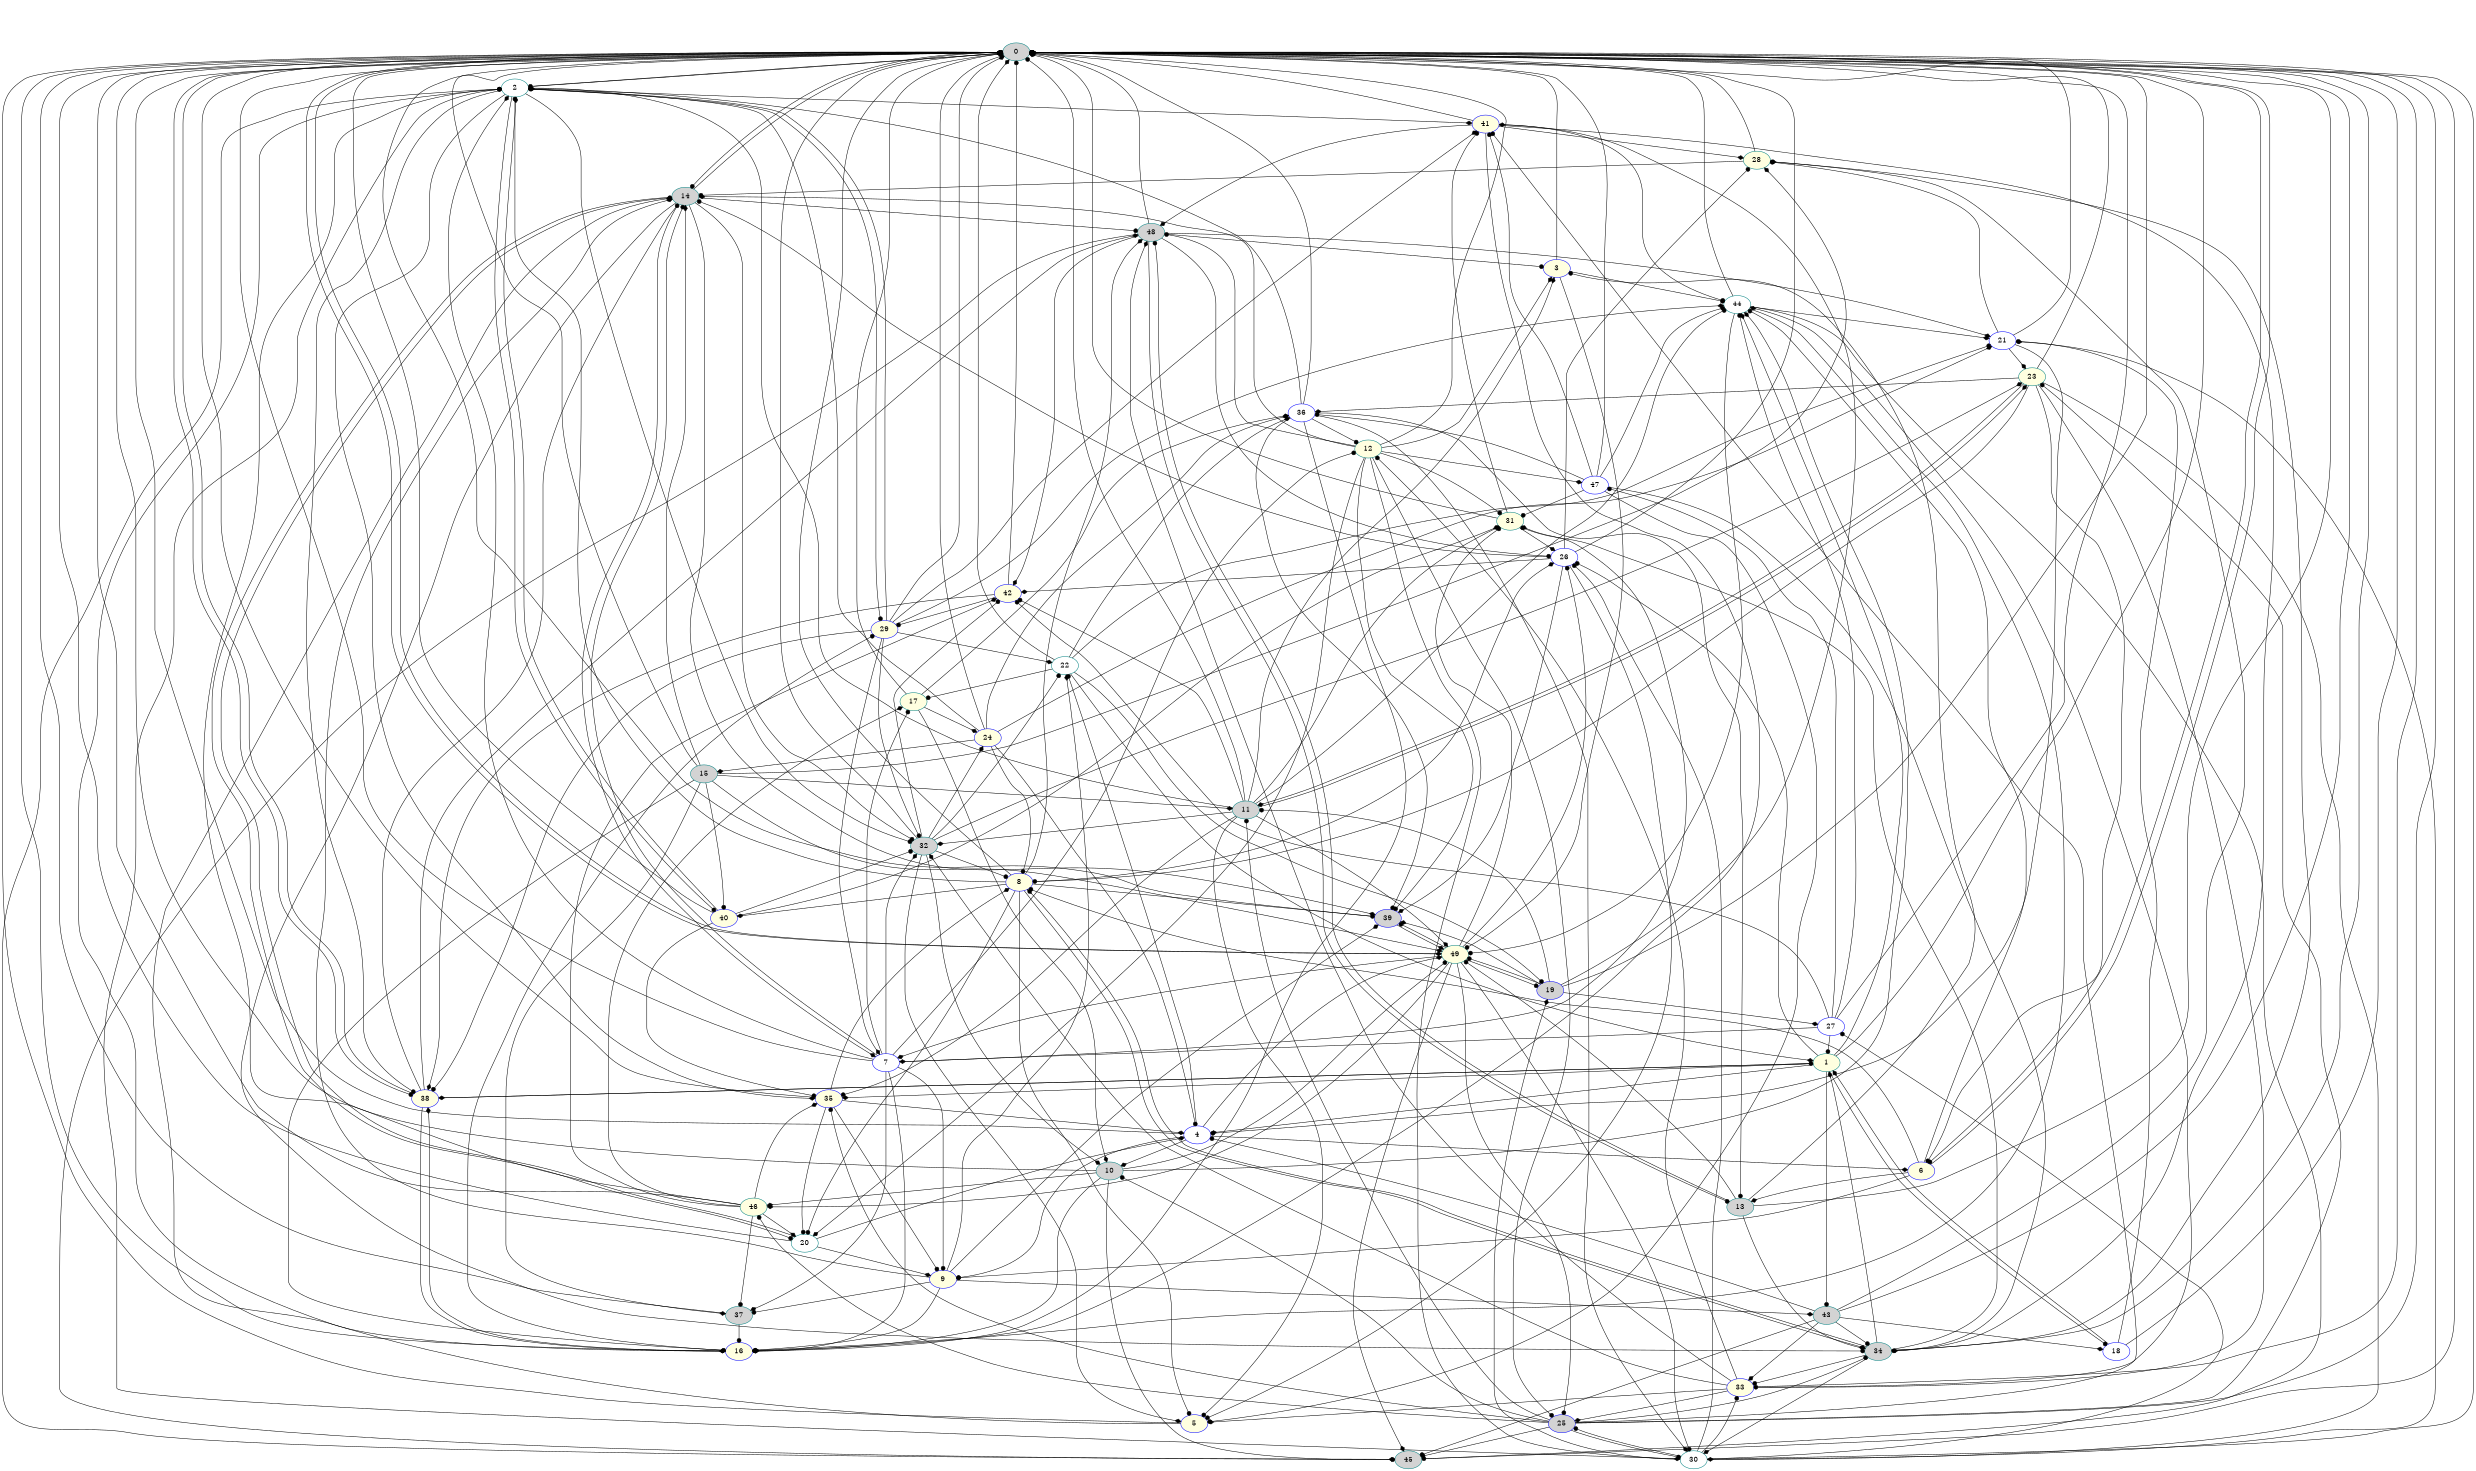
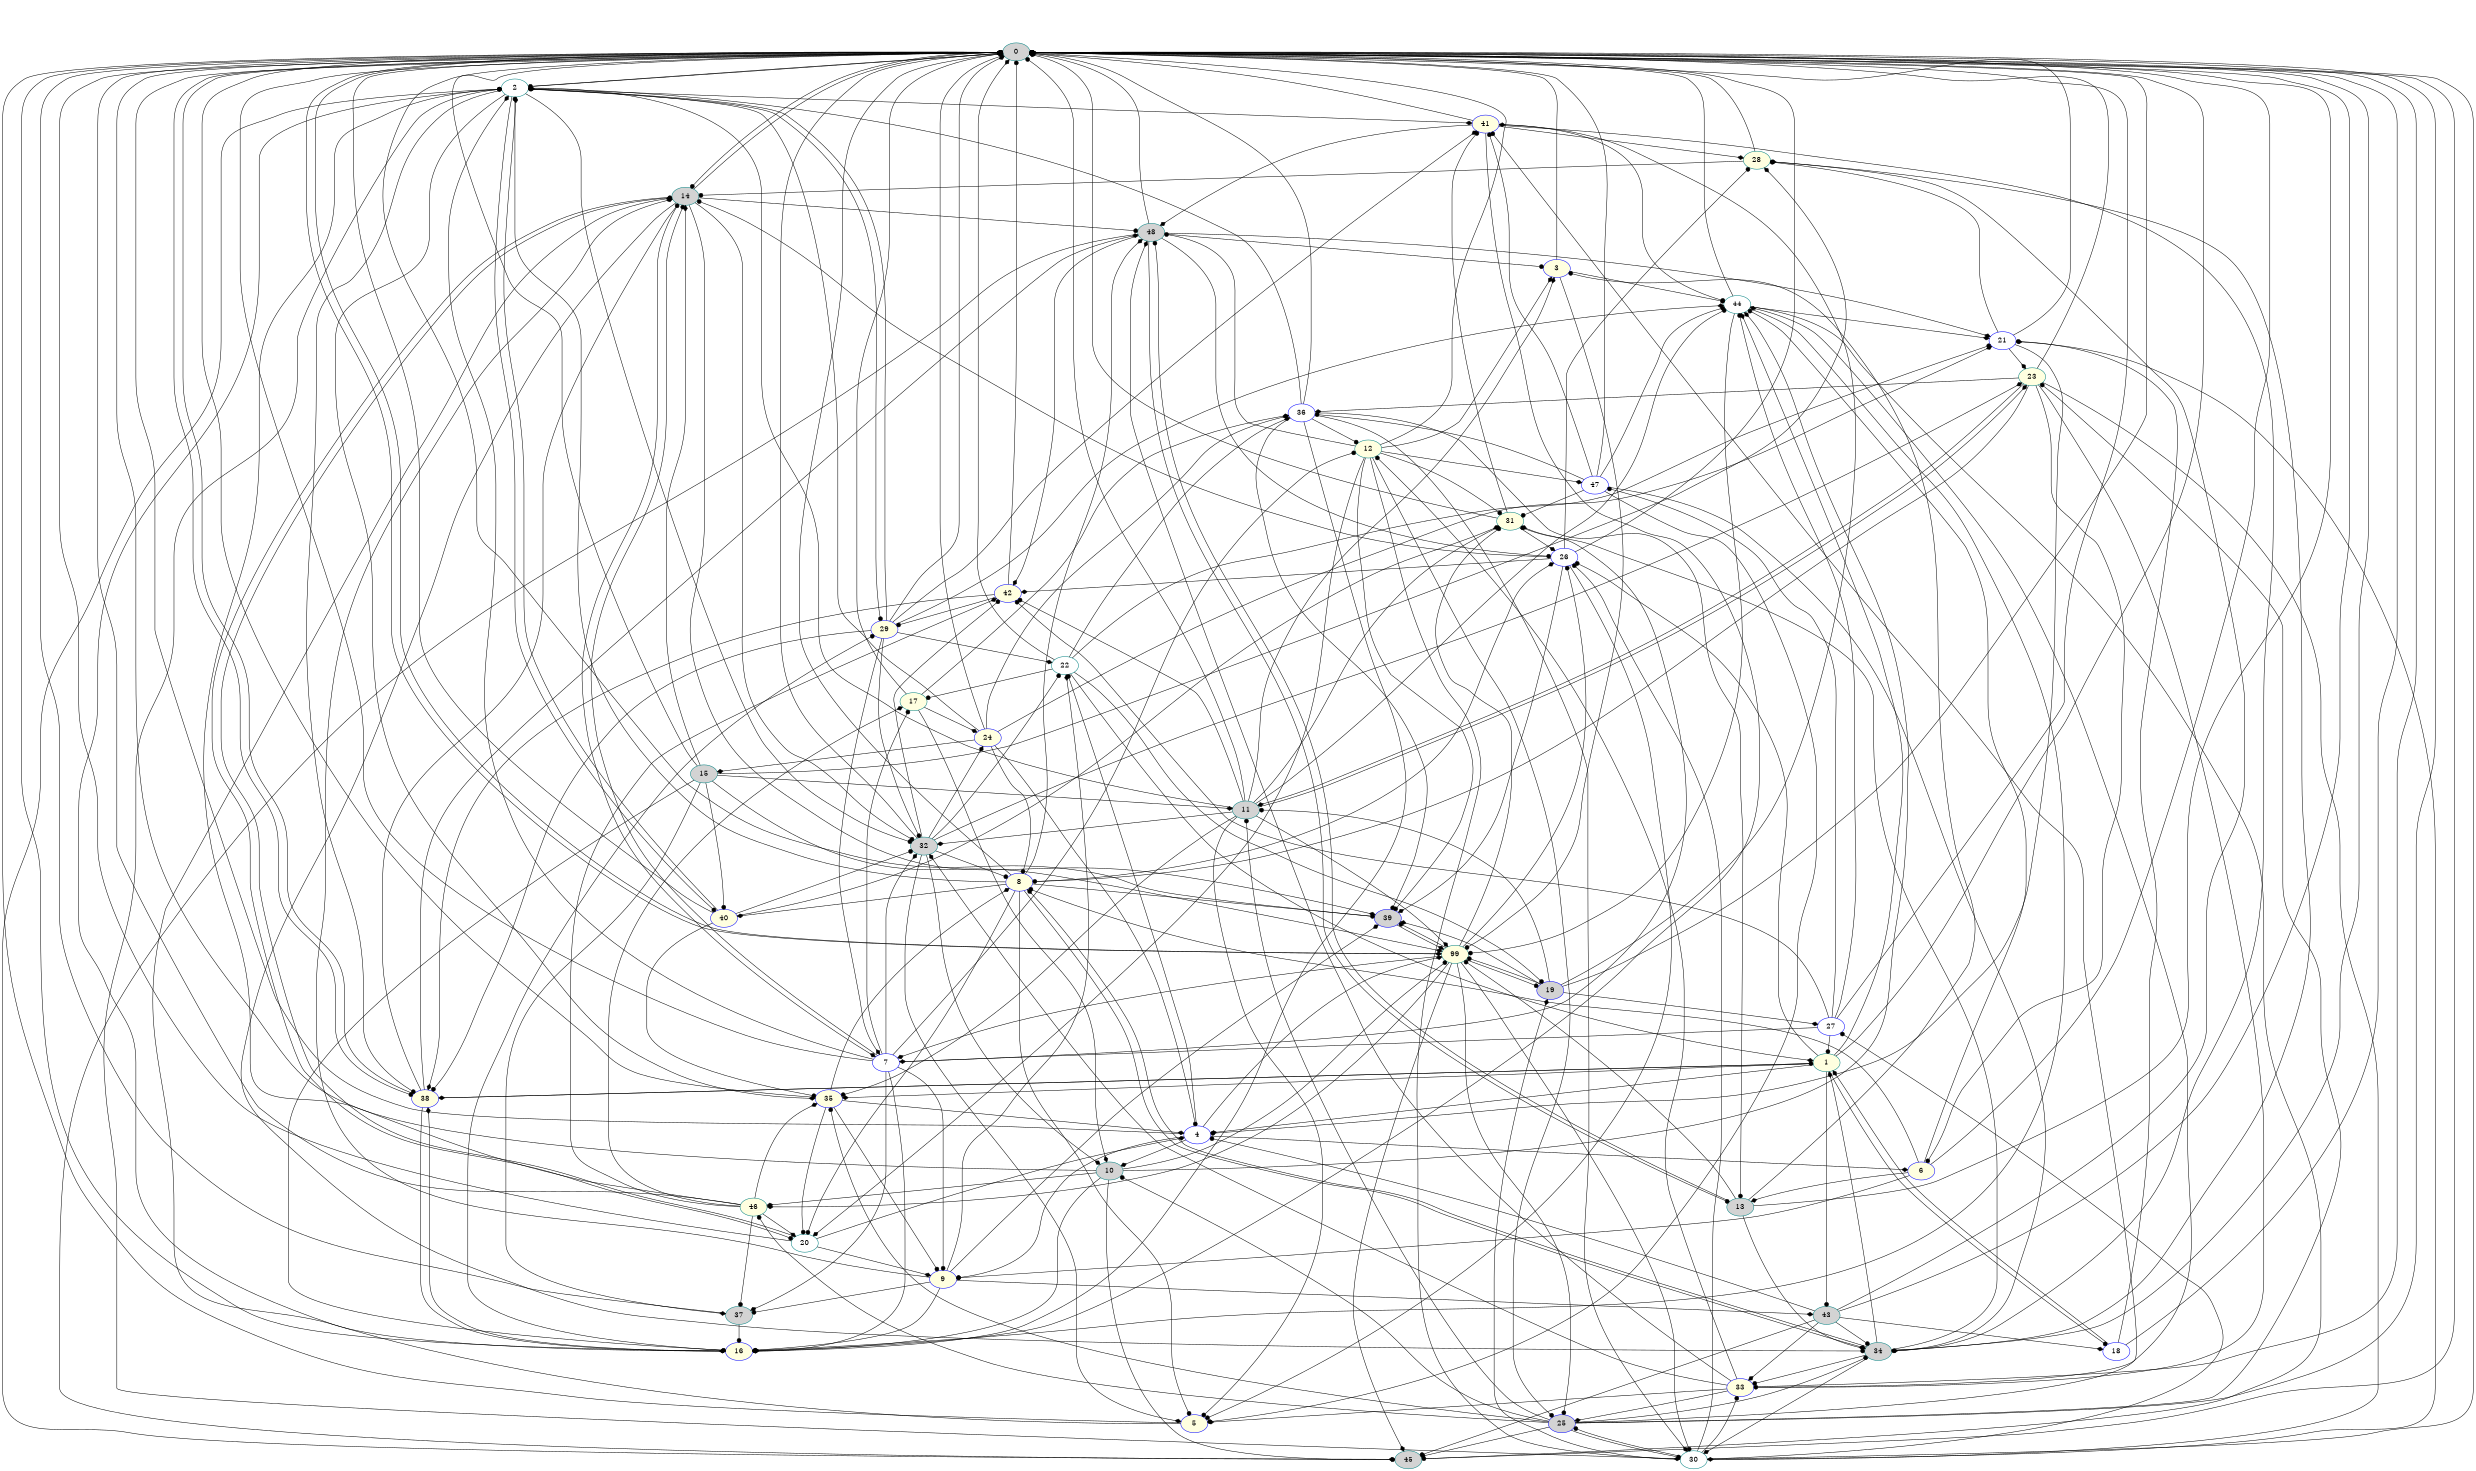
(2260, 119) -> none
(1111, 213) -> none
(1455, 954) -> (1455, 954)
